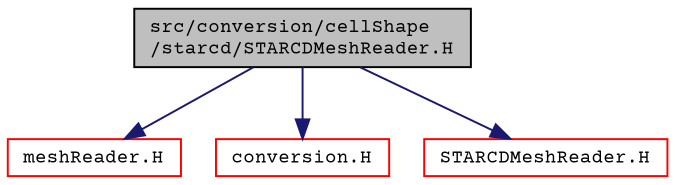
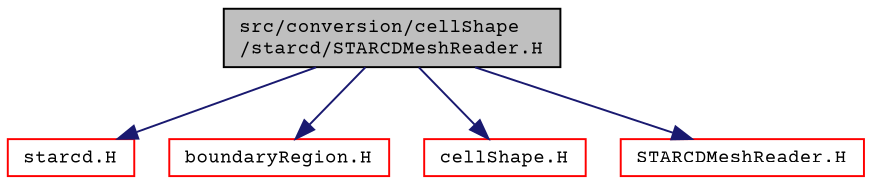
(94, 158) -> (71, 158)
none -> (279, 158)
(303, 158) -> (505, 158)
